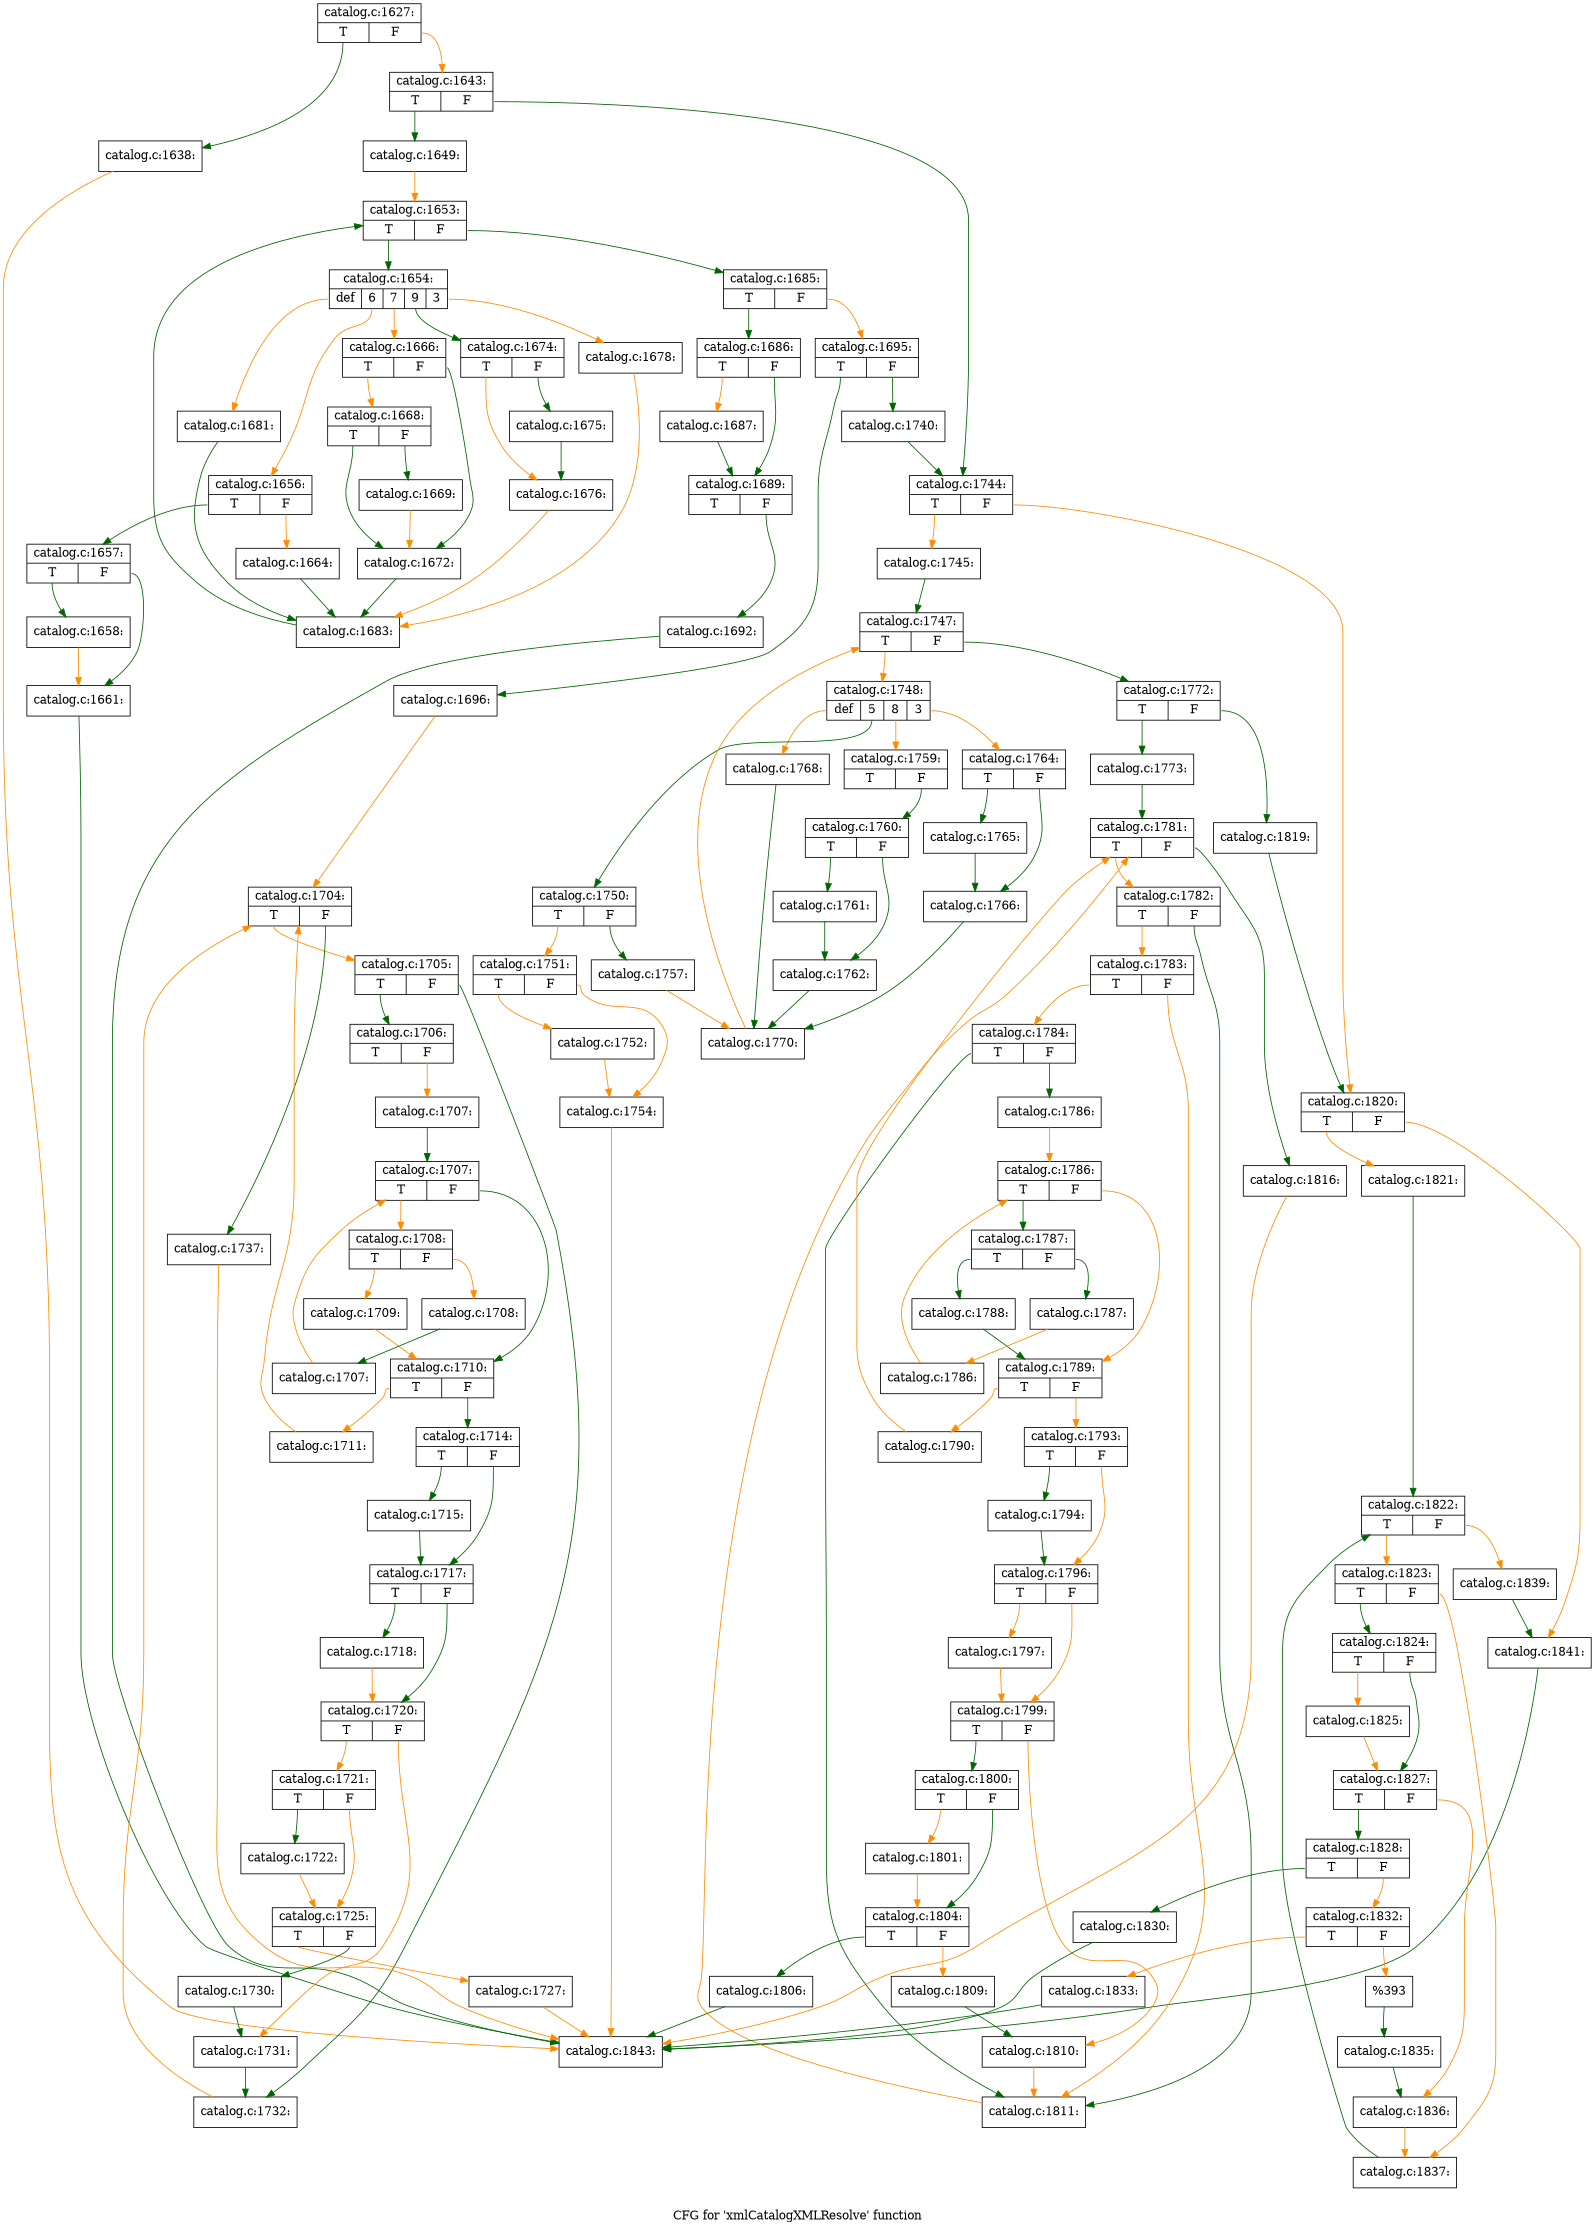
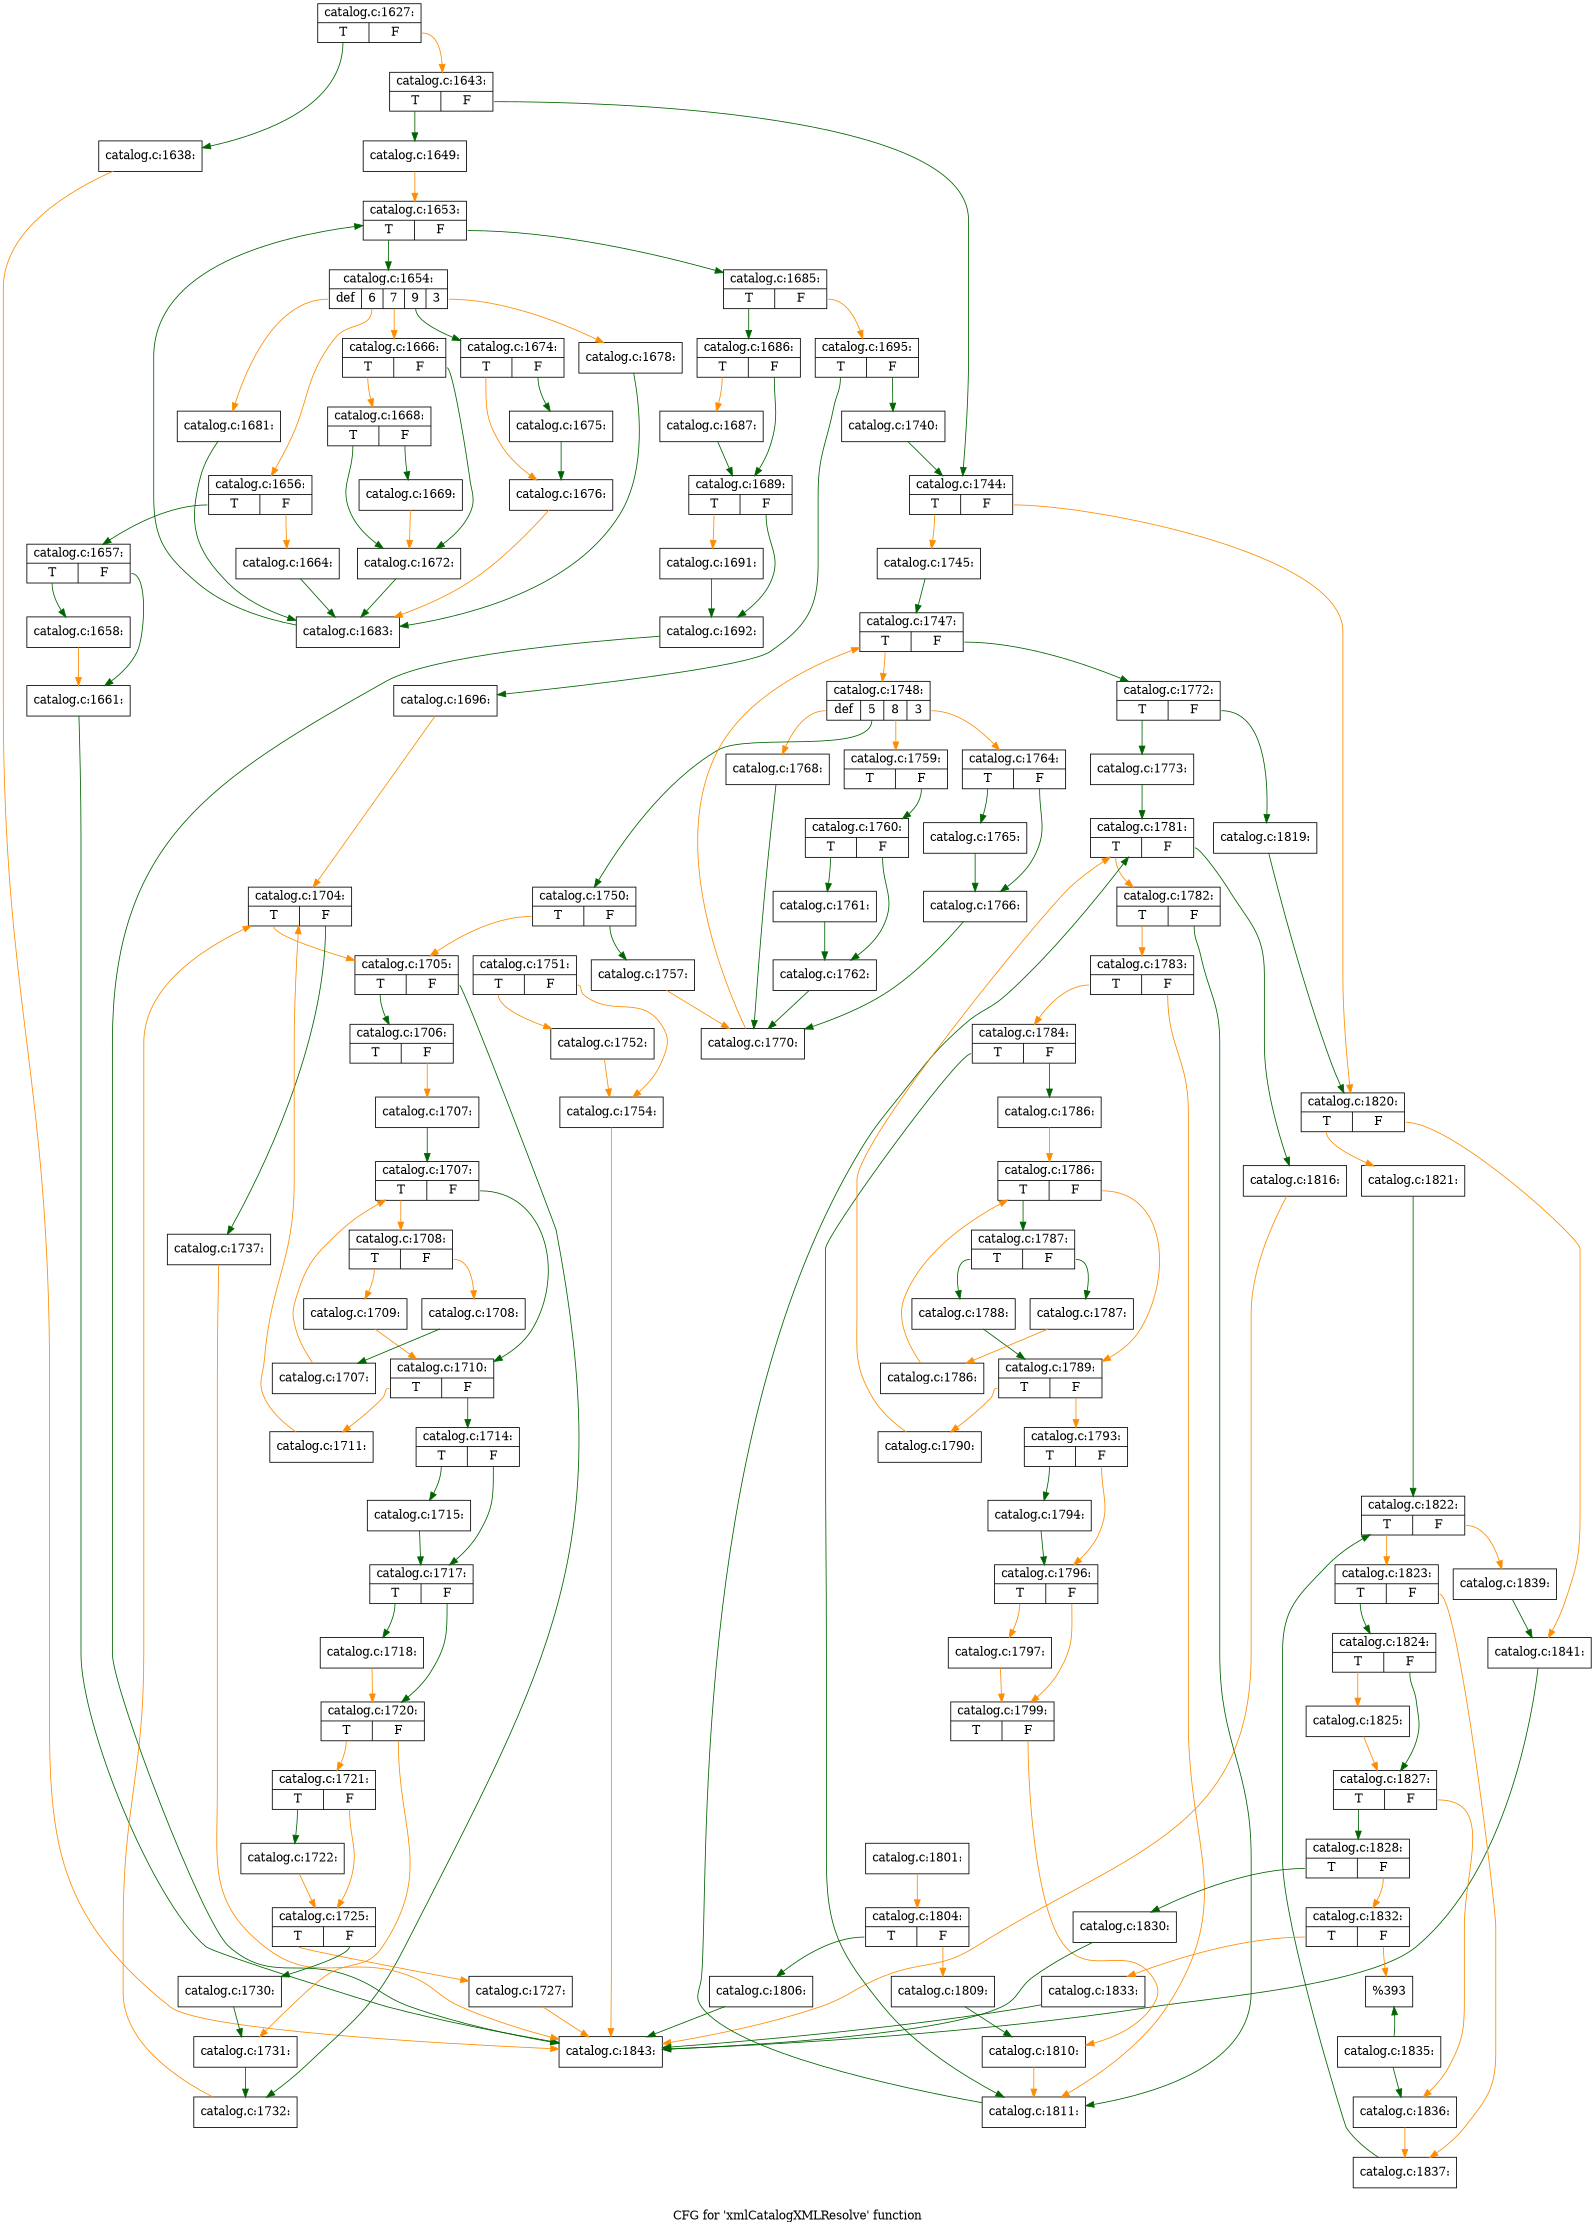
(587, 552) -> (587, 552)
none -> (712, 564)
(555, 938) -> (482, 927)
(735, 1523) -> (735, 1523)
(967, 1790) -> none
(1384, 2018) -> (1395, 2026)
